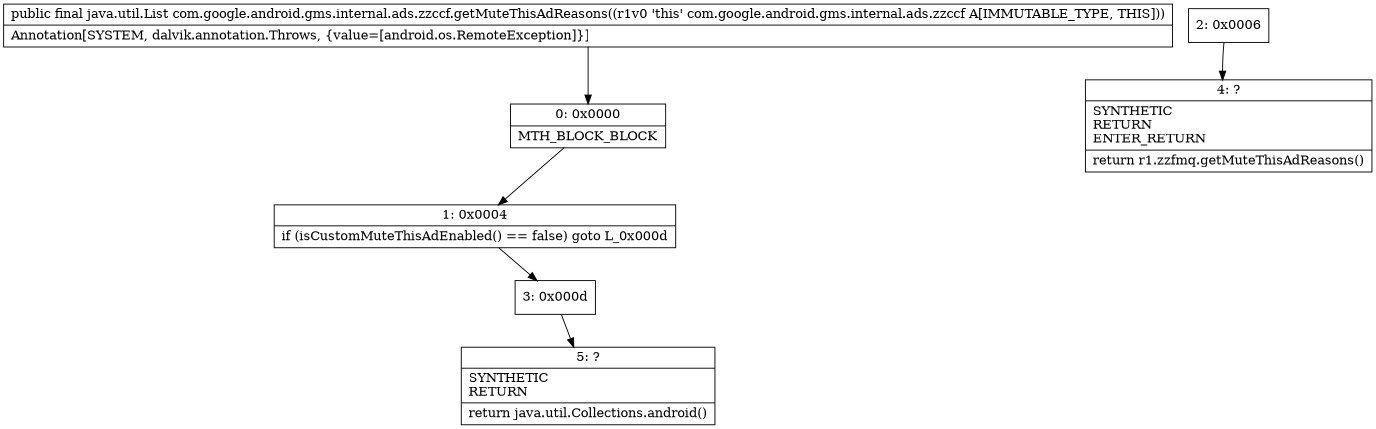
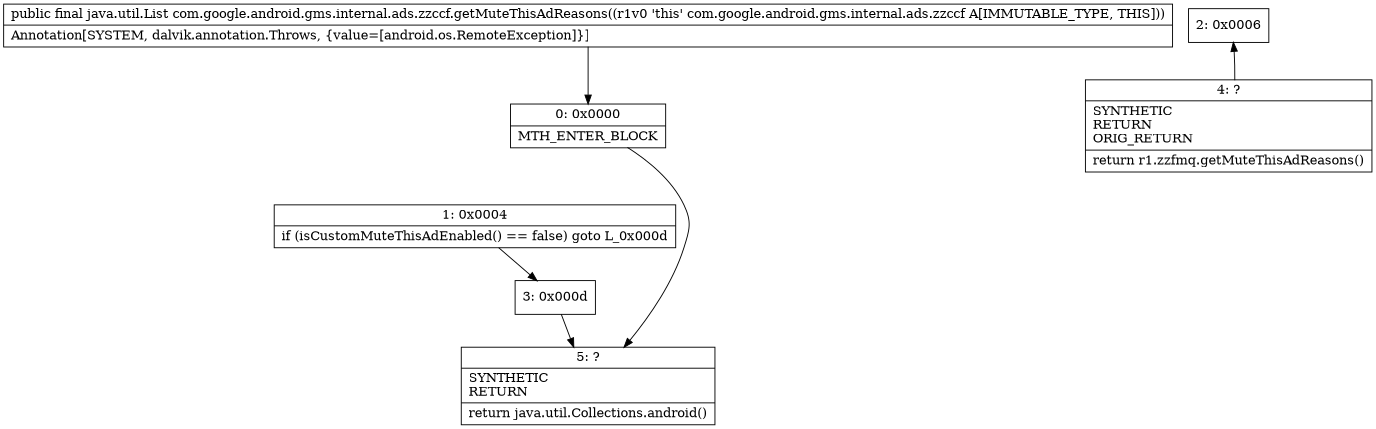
(1223, 57) -> (1235, 66)
(588, 136) -> (588, 136)
(1149, 139) -> (1143, 139)
(535, 173) -> (687, 239)
